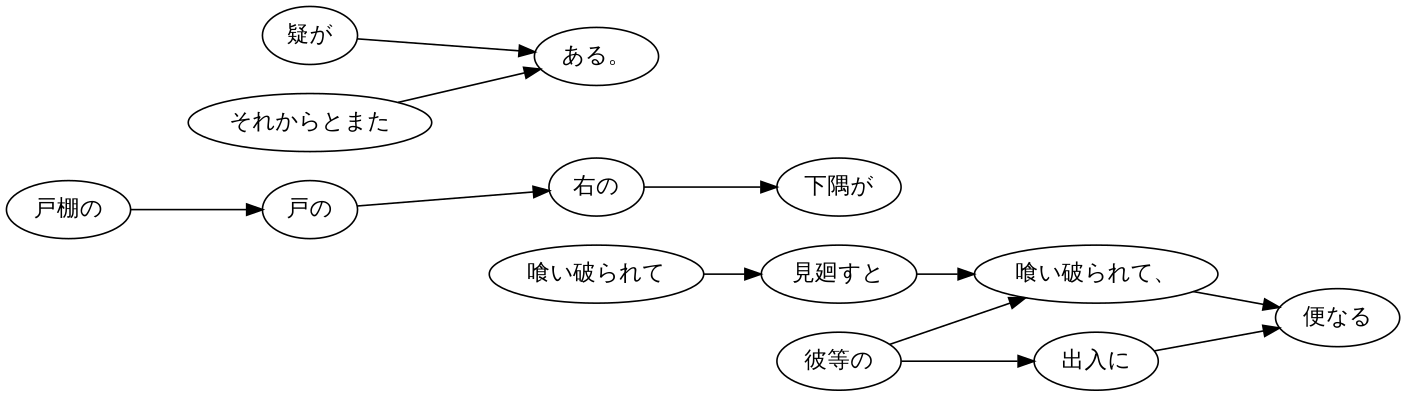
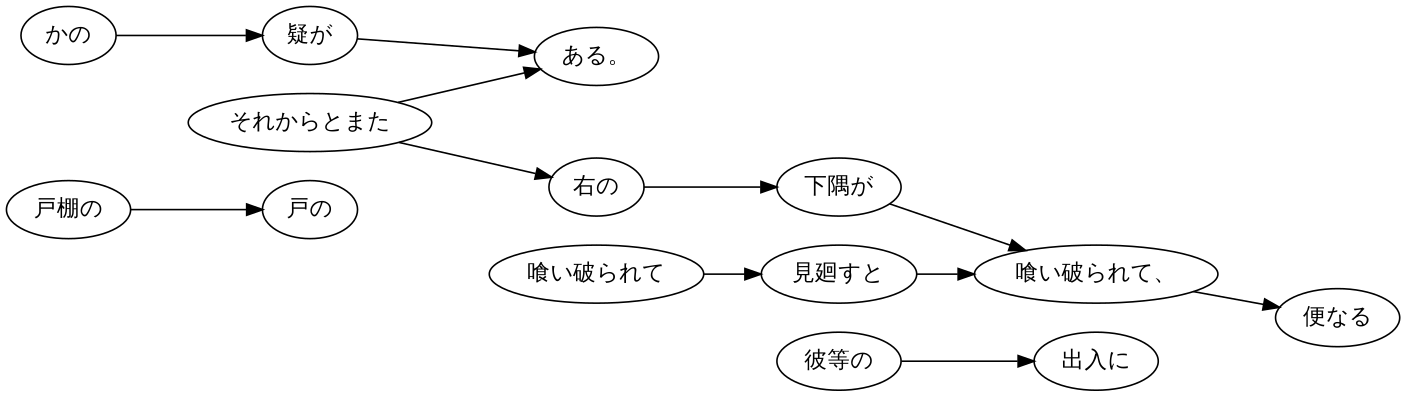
none -> (69, 35)
(445, 199) -> (467, 158)
(950, 324) -> (950, 224)
(1209, 341) -> none
